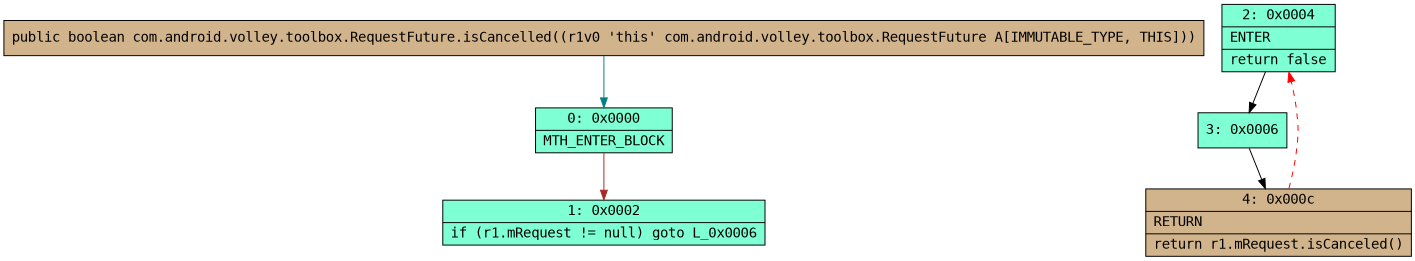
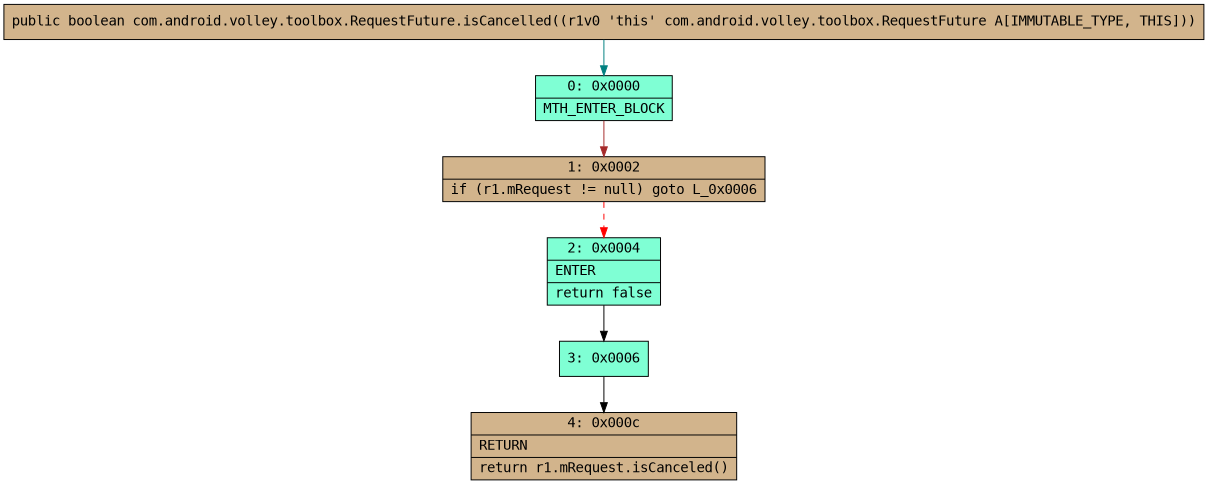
(1298, 135) -> (604, 215)
(604, 223) -> (604, 179)
